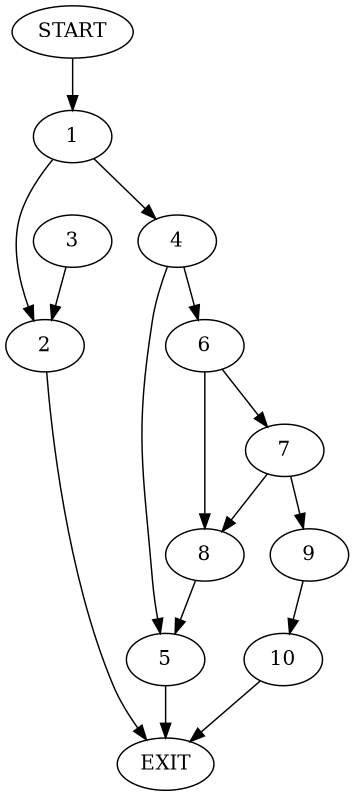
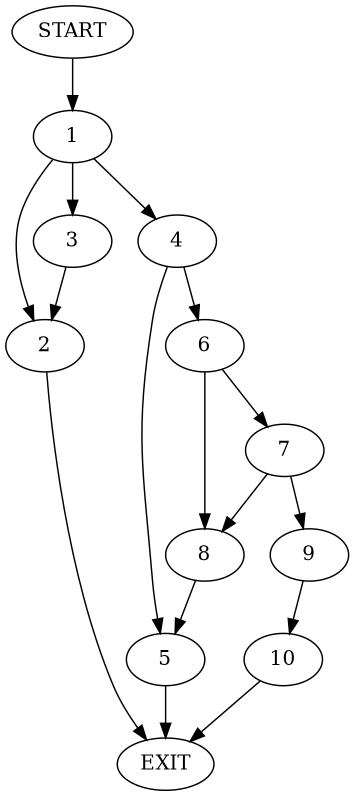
none -> (73, 182)
